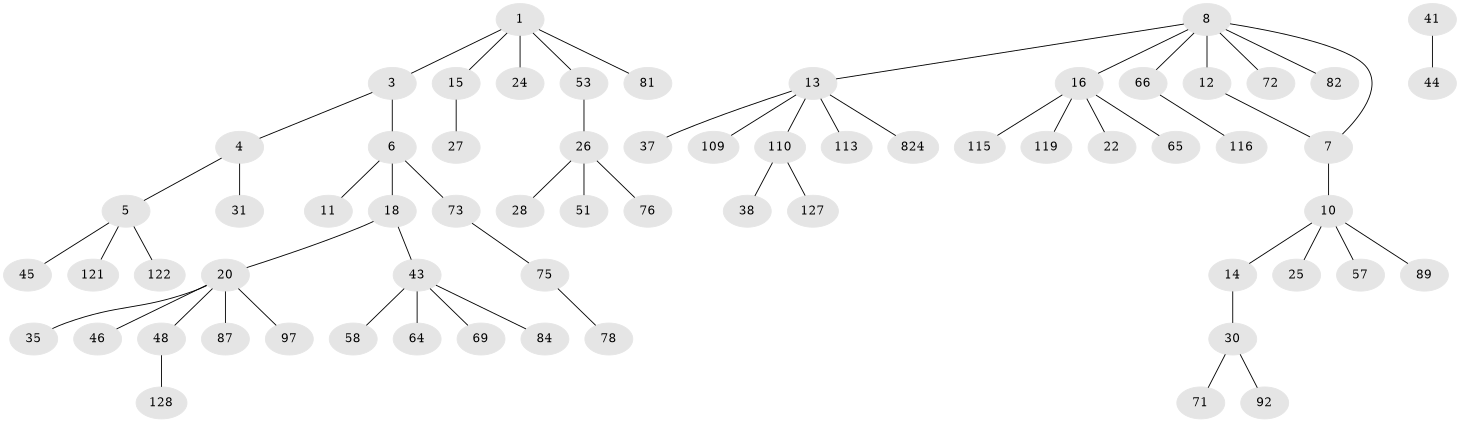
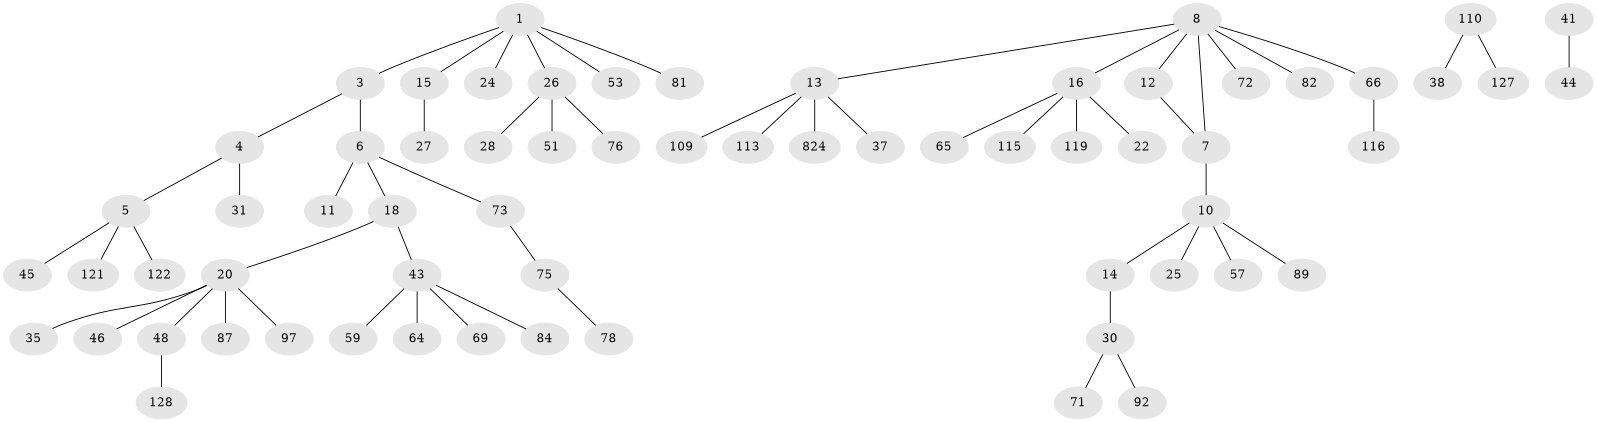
(584, 115) -> (536, 52)
(797, 115) -> none
(353, 339) -> (353, 339)
